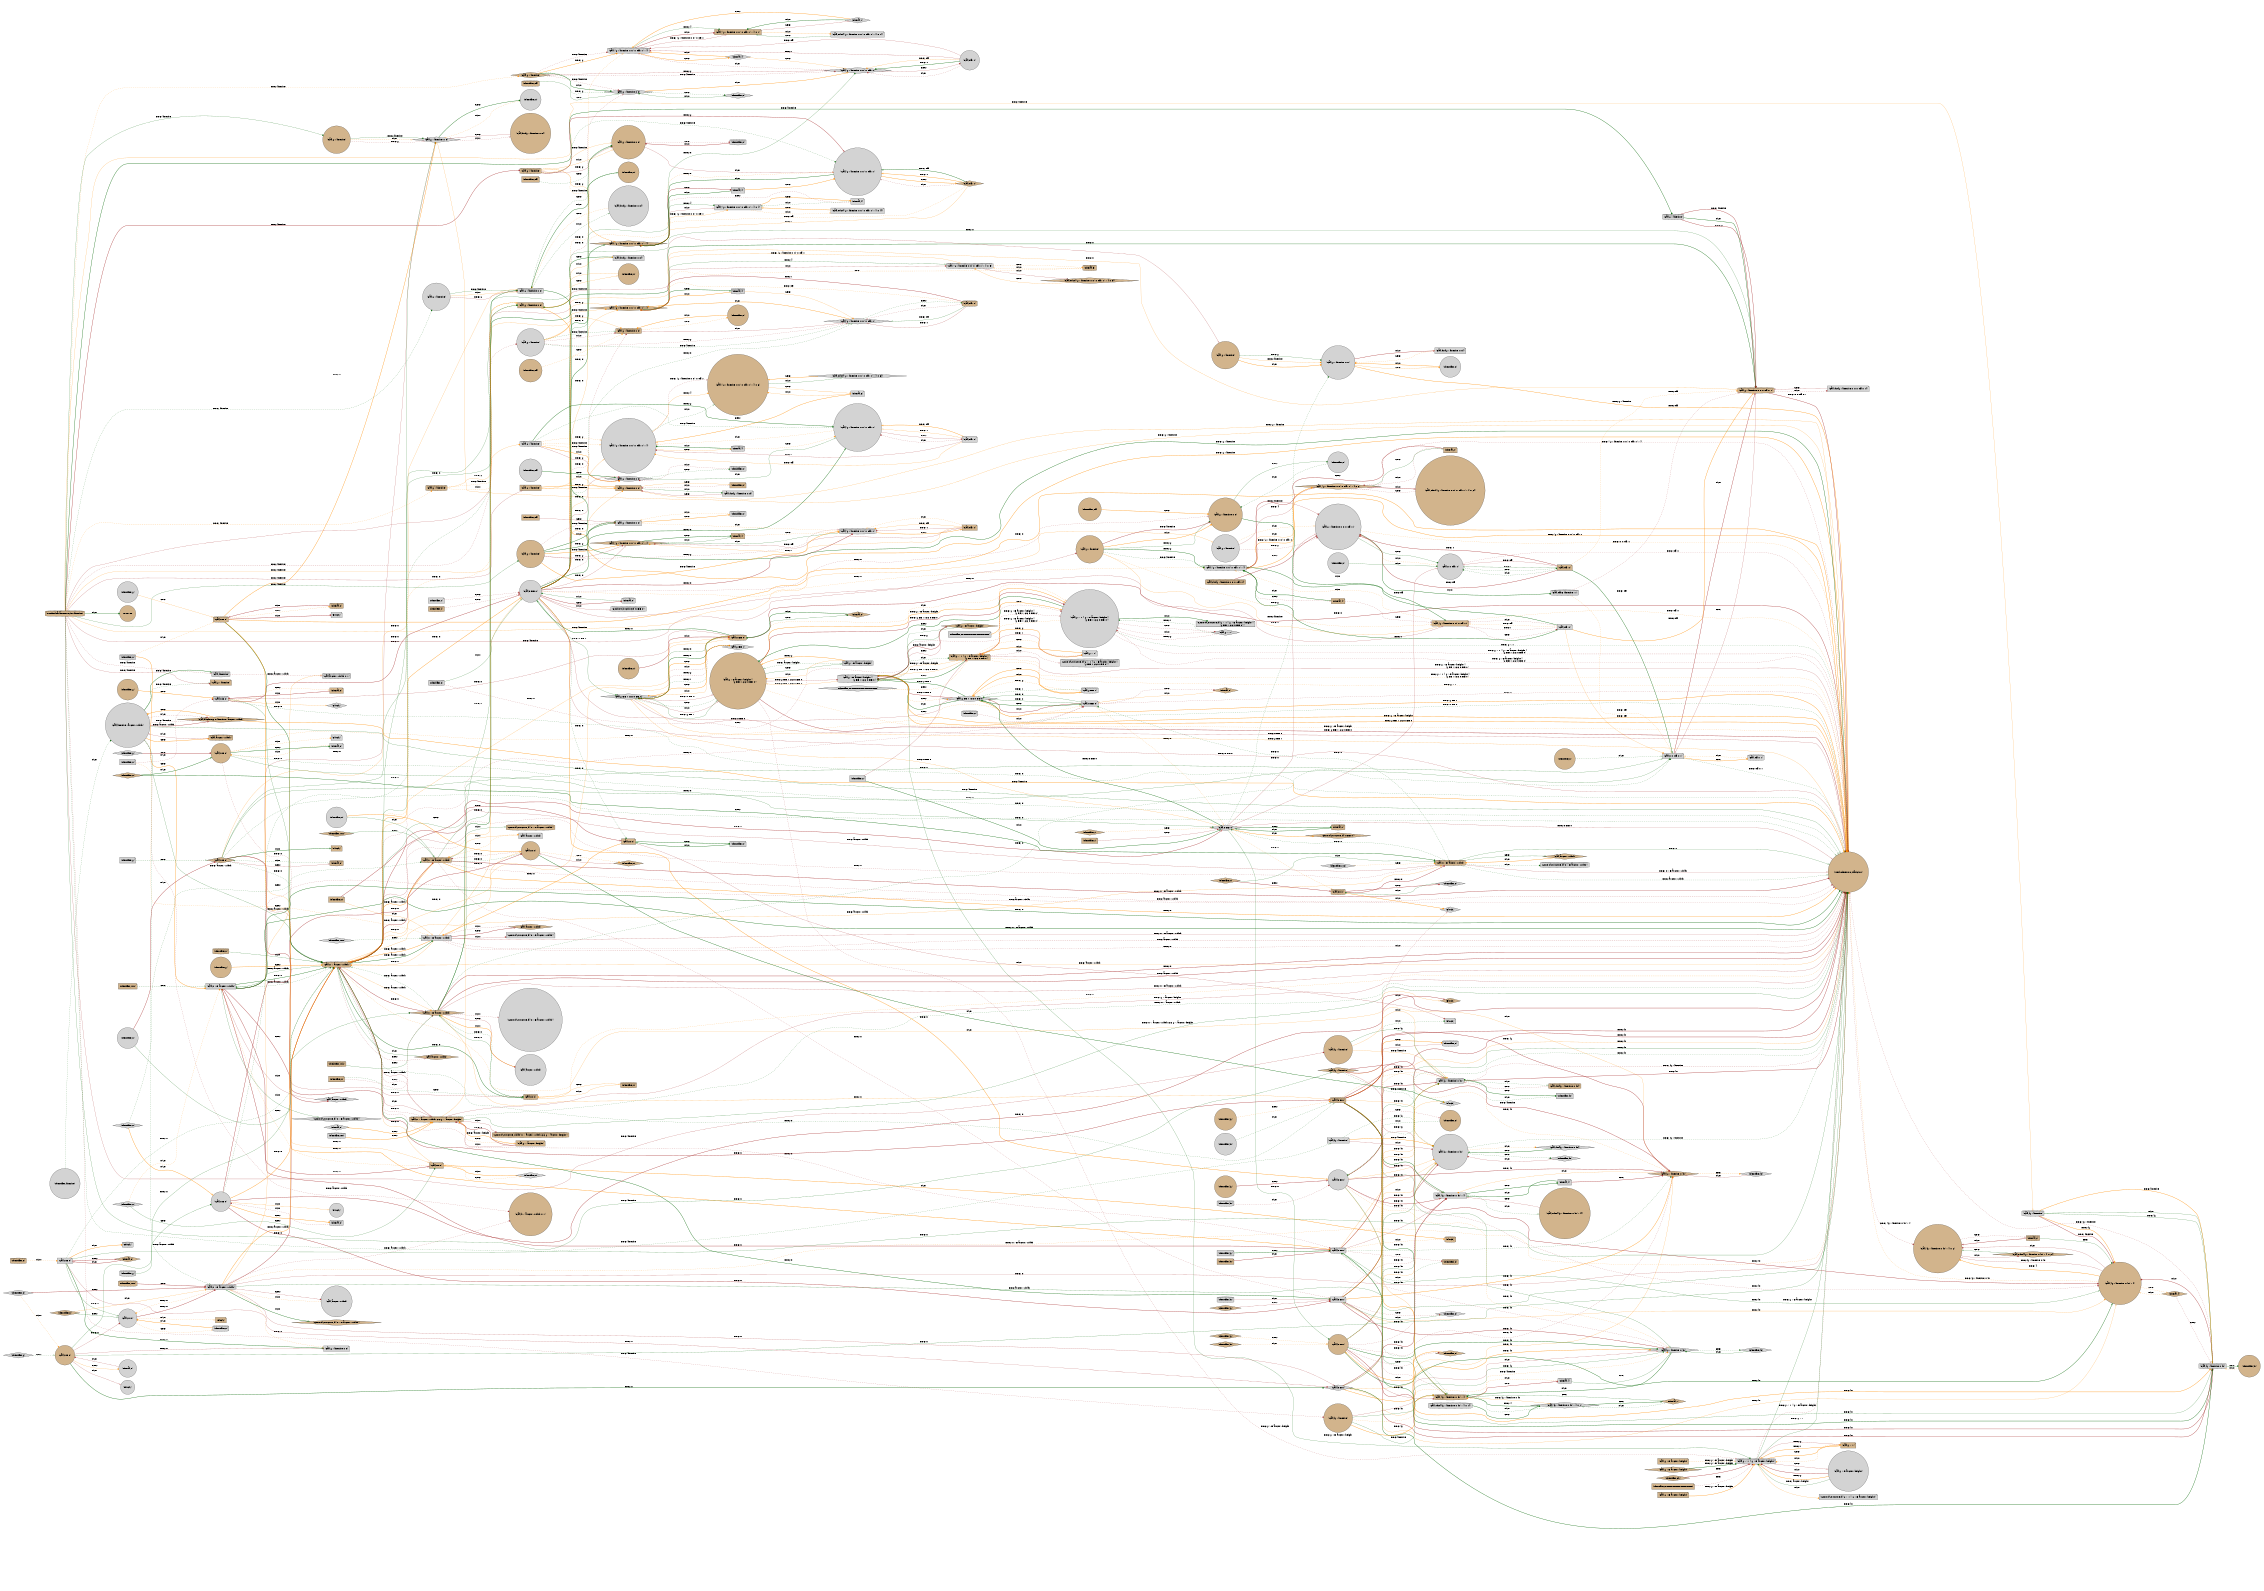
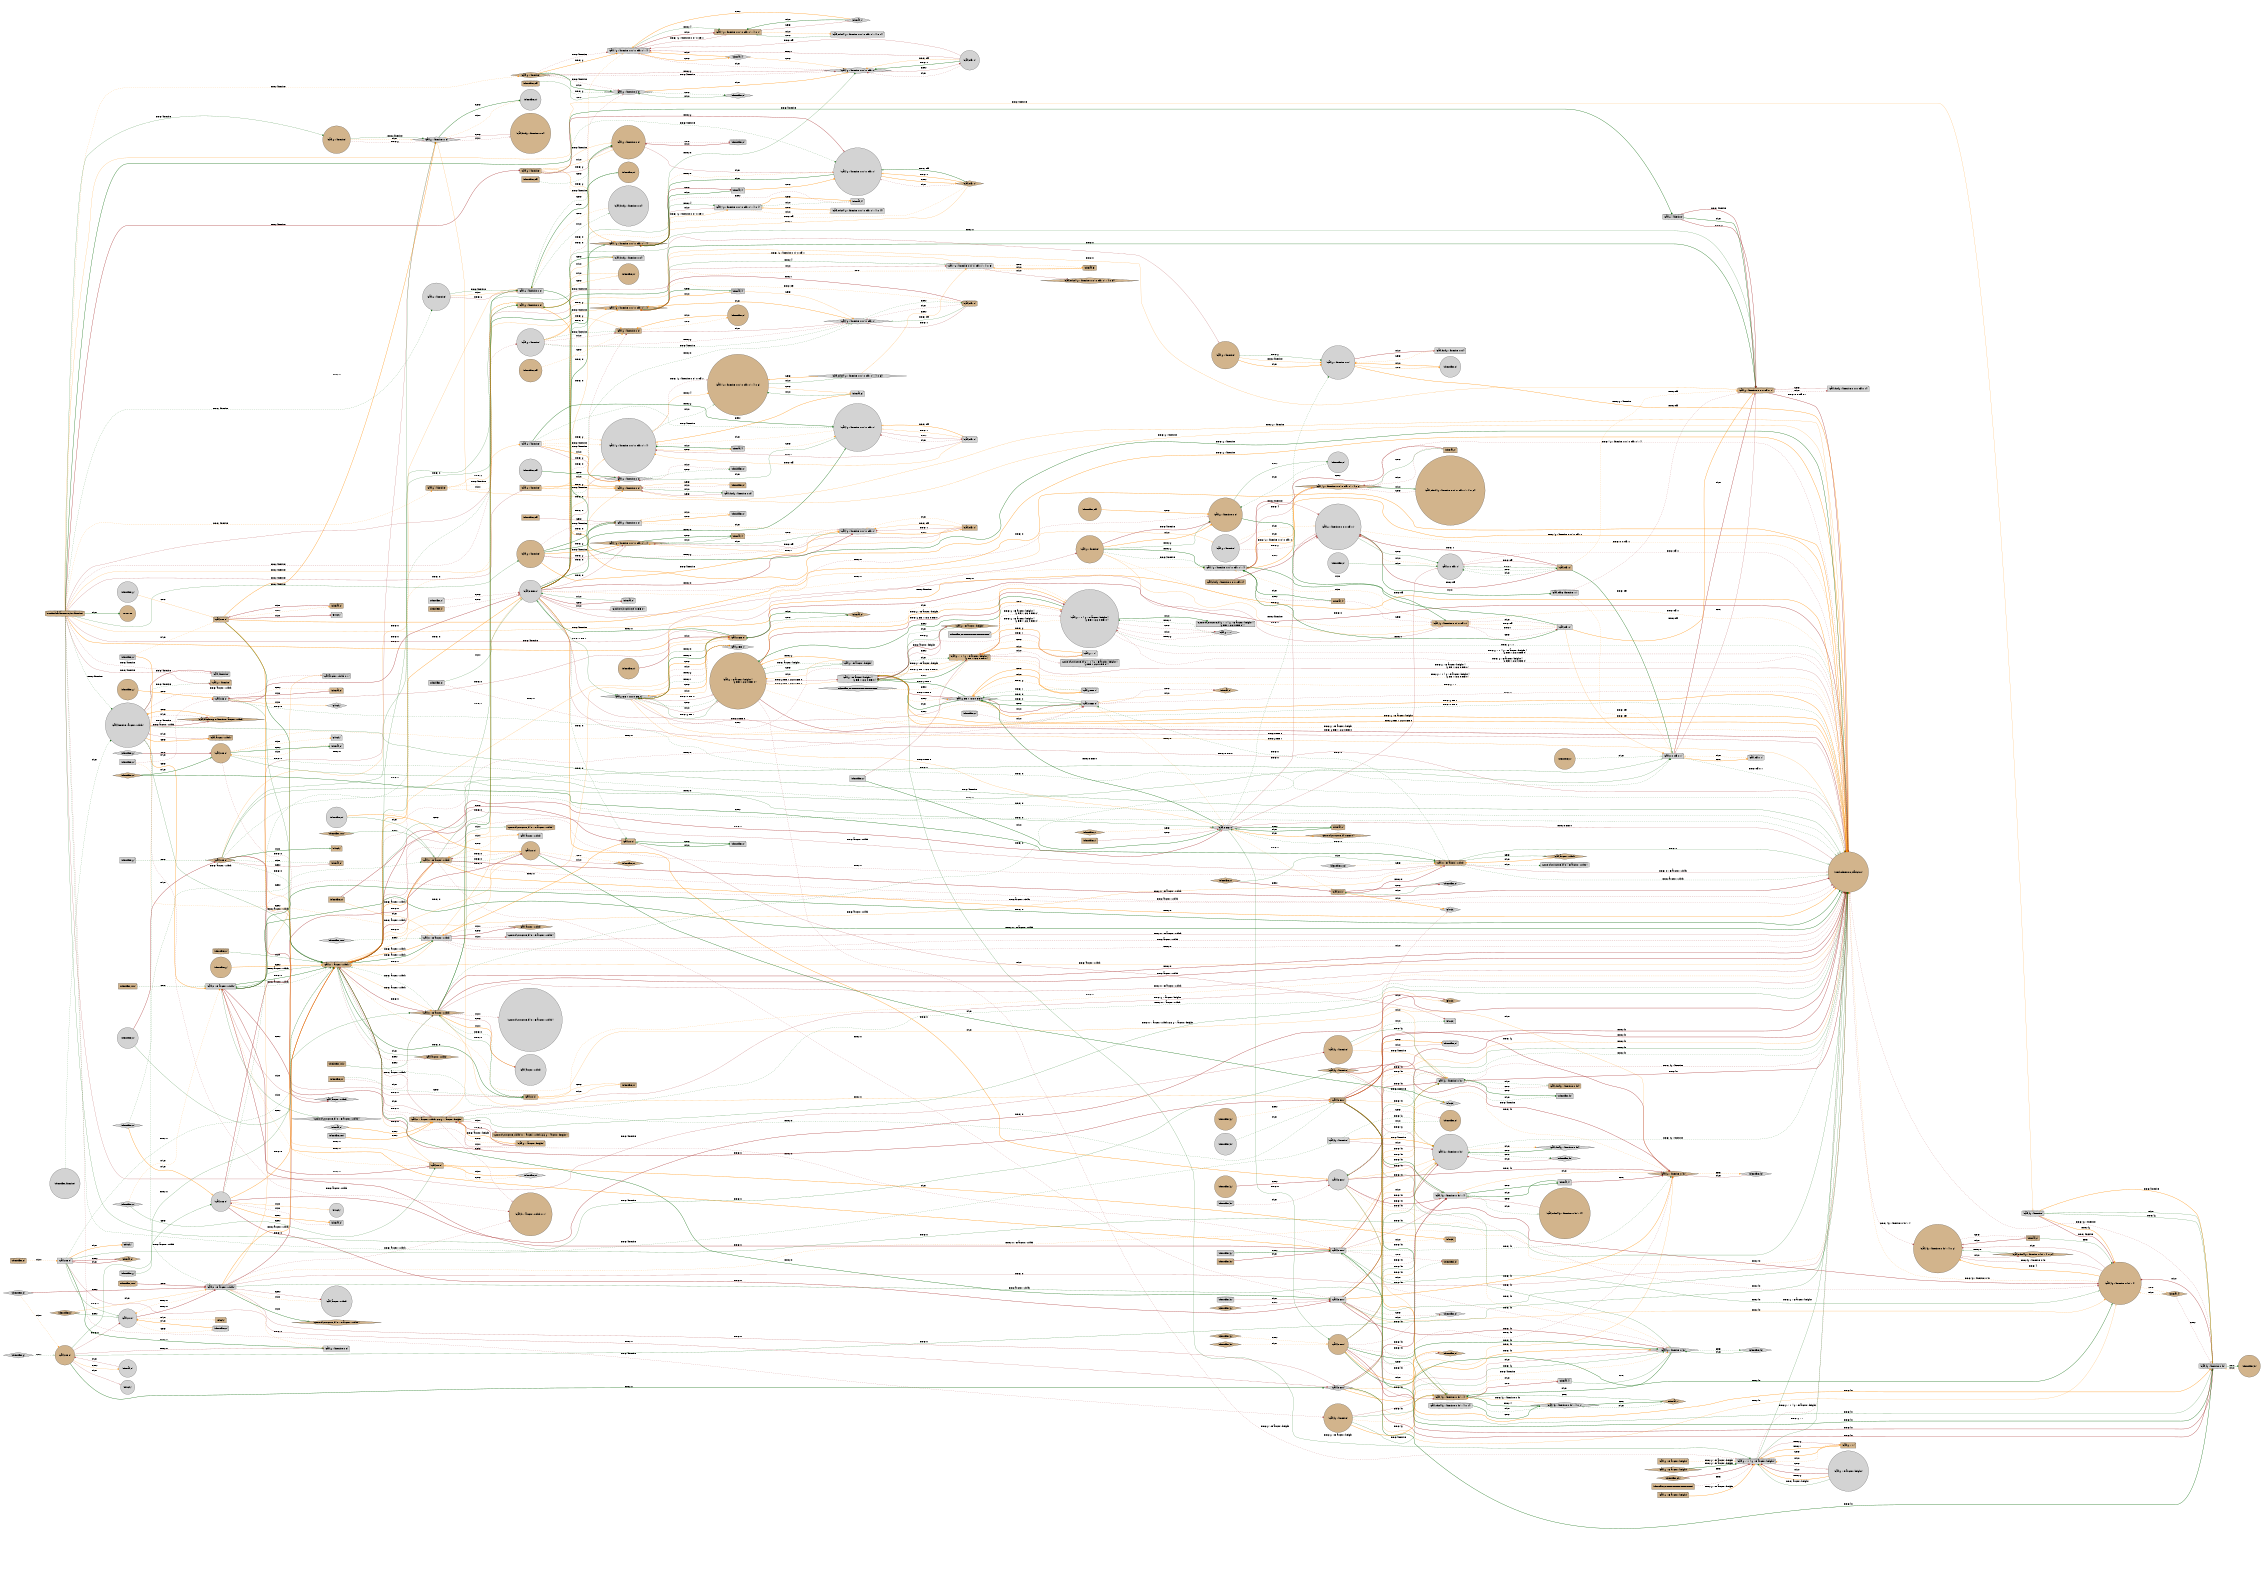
(1023, 269) -> (1023, 269)
(1023, 282) -> (912, 314)
(810, 395) -> (810, 395)
(1391, 488) -> (1391, 488)
none -> (82, 666)
(165, 674) -> (165, 674)
(275, 675) -> (234, 695)
(1056, 783) -> (1043, 577)
(385, 1081) -> (479, 1159)
(1977, 1249) -> (1977, 1249)
(1848, 1497) -> none
